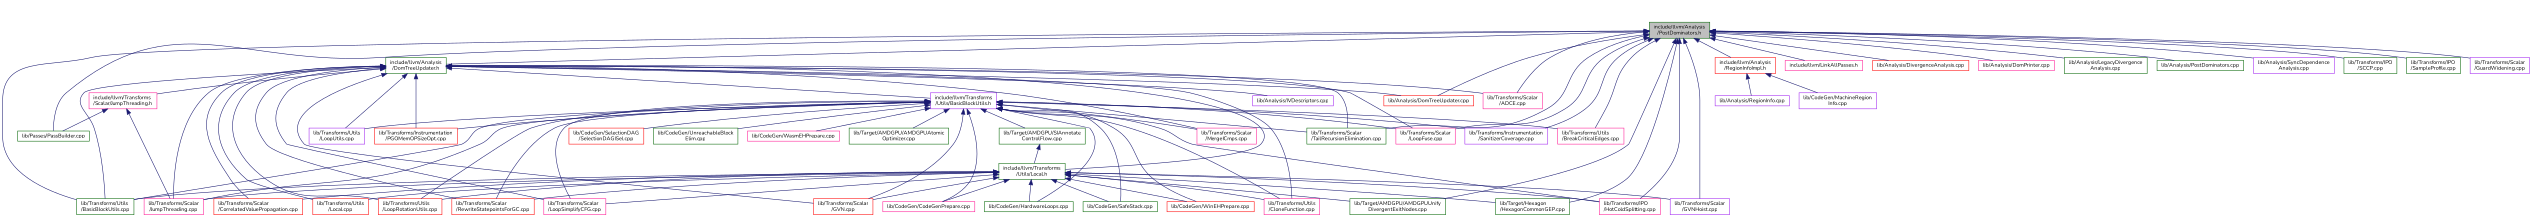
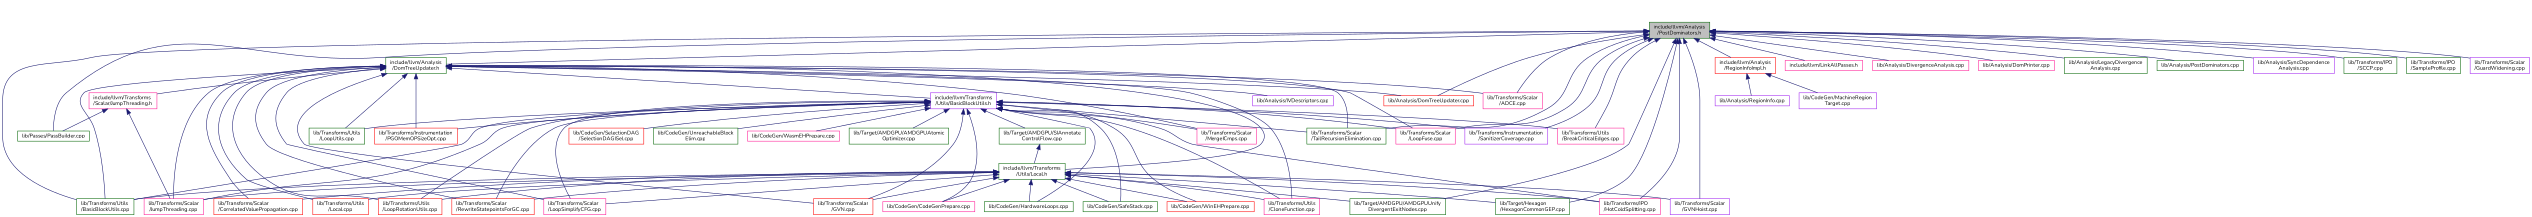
(1921, 66) -> (1921, 66)
(1838, 101) -> (1838, 101)
(337, 136) -> (337, 136)
